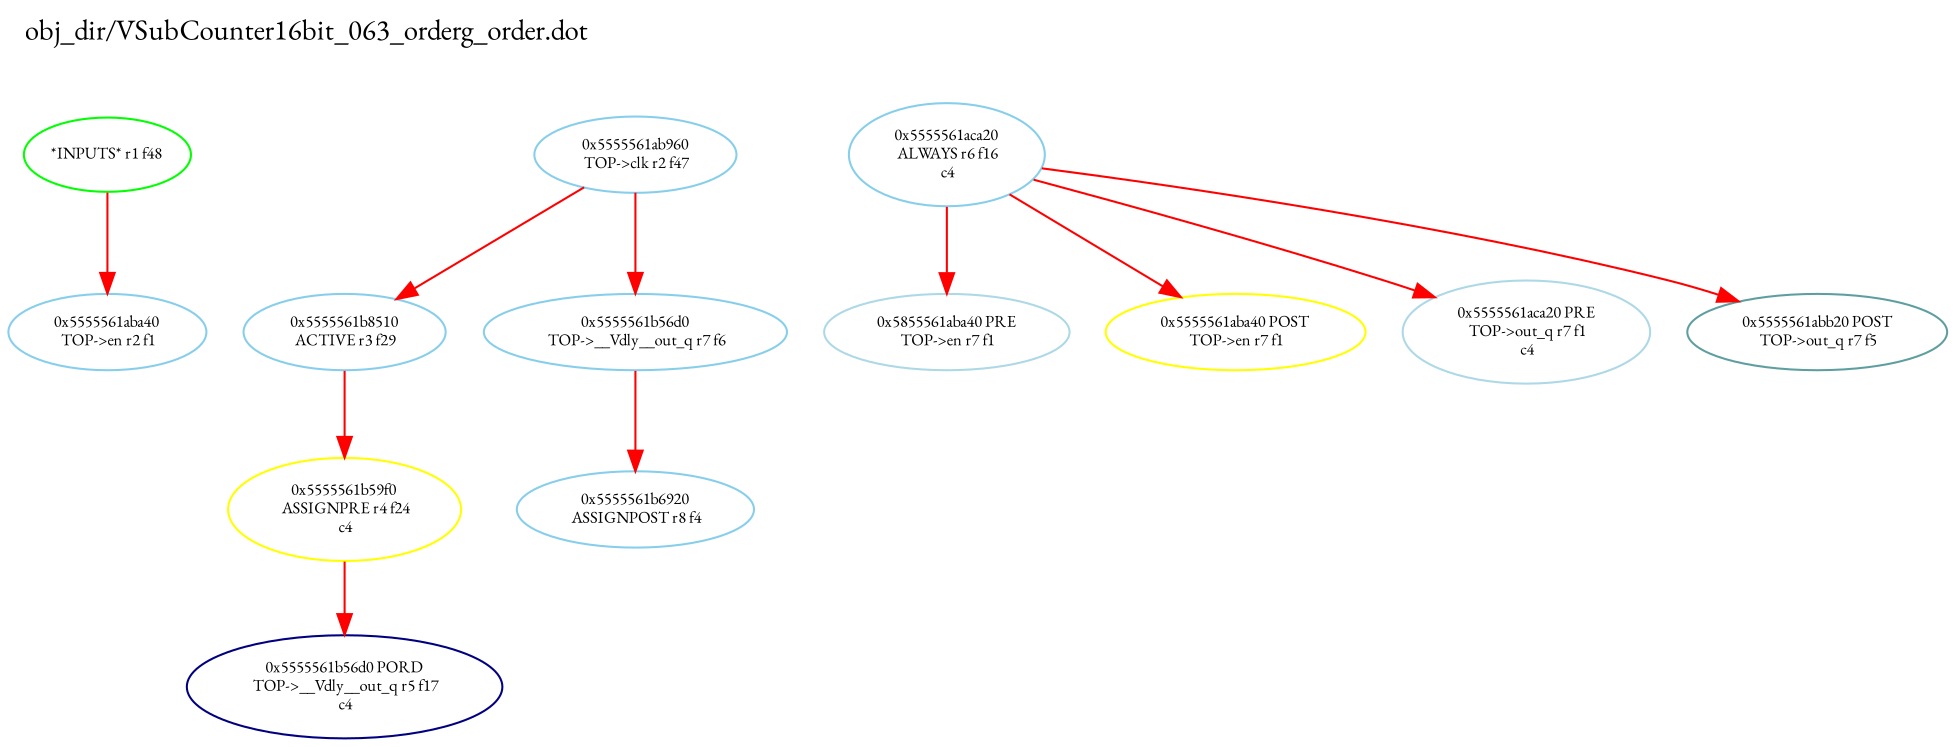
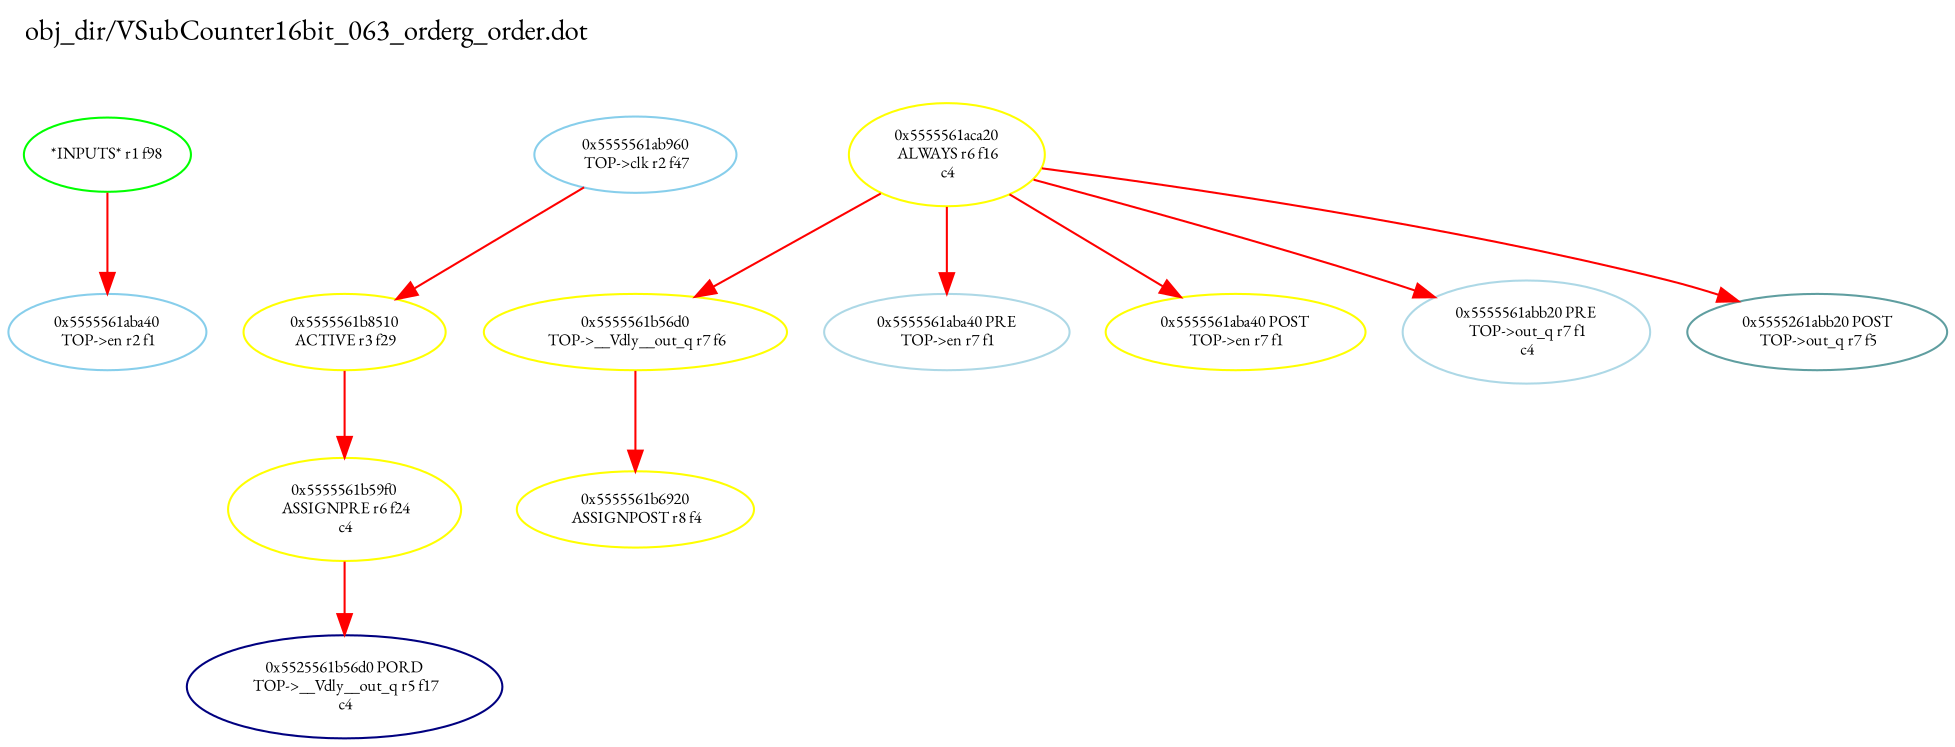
(107, 155) -> (107, 155)
(947, 155) -> (947, 155)
(635, 233) -> (797, 240)
(345, 332) -> (345, 332)
(635, 332) -> (635, 332)
(947, 332) -> (947, 332)
(1526, 332) -> (1526, 332)
(1817, 332) -> (1817, 332)
(345, 509) -> (345, 509)
(635, 509) -> (635, 509)
(345, 687) -> (345, 687)
